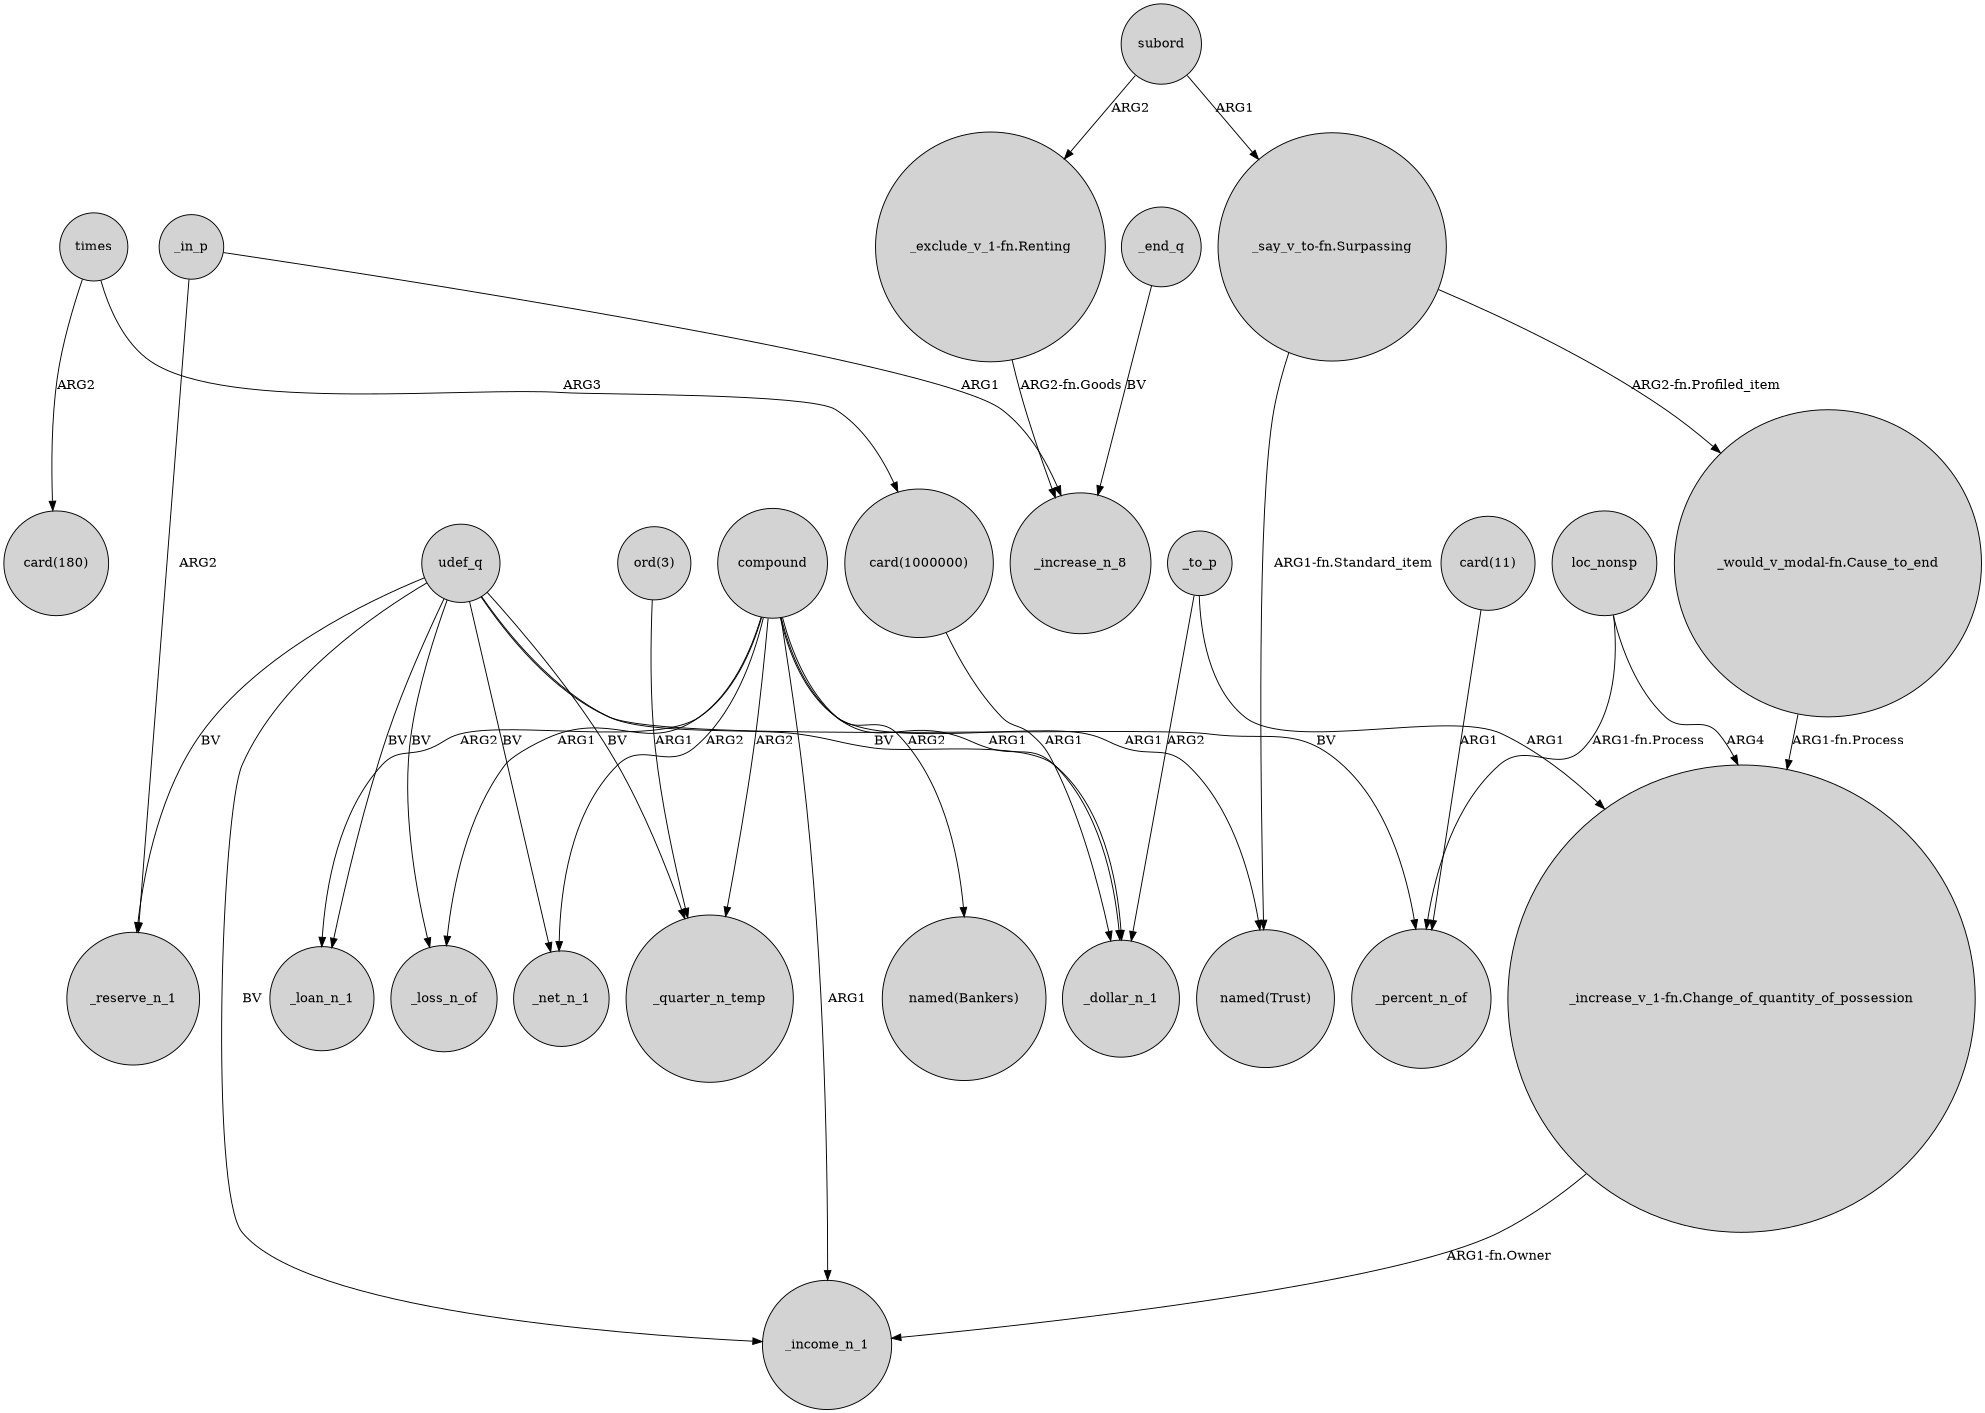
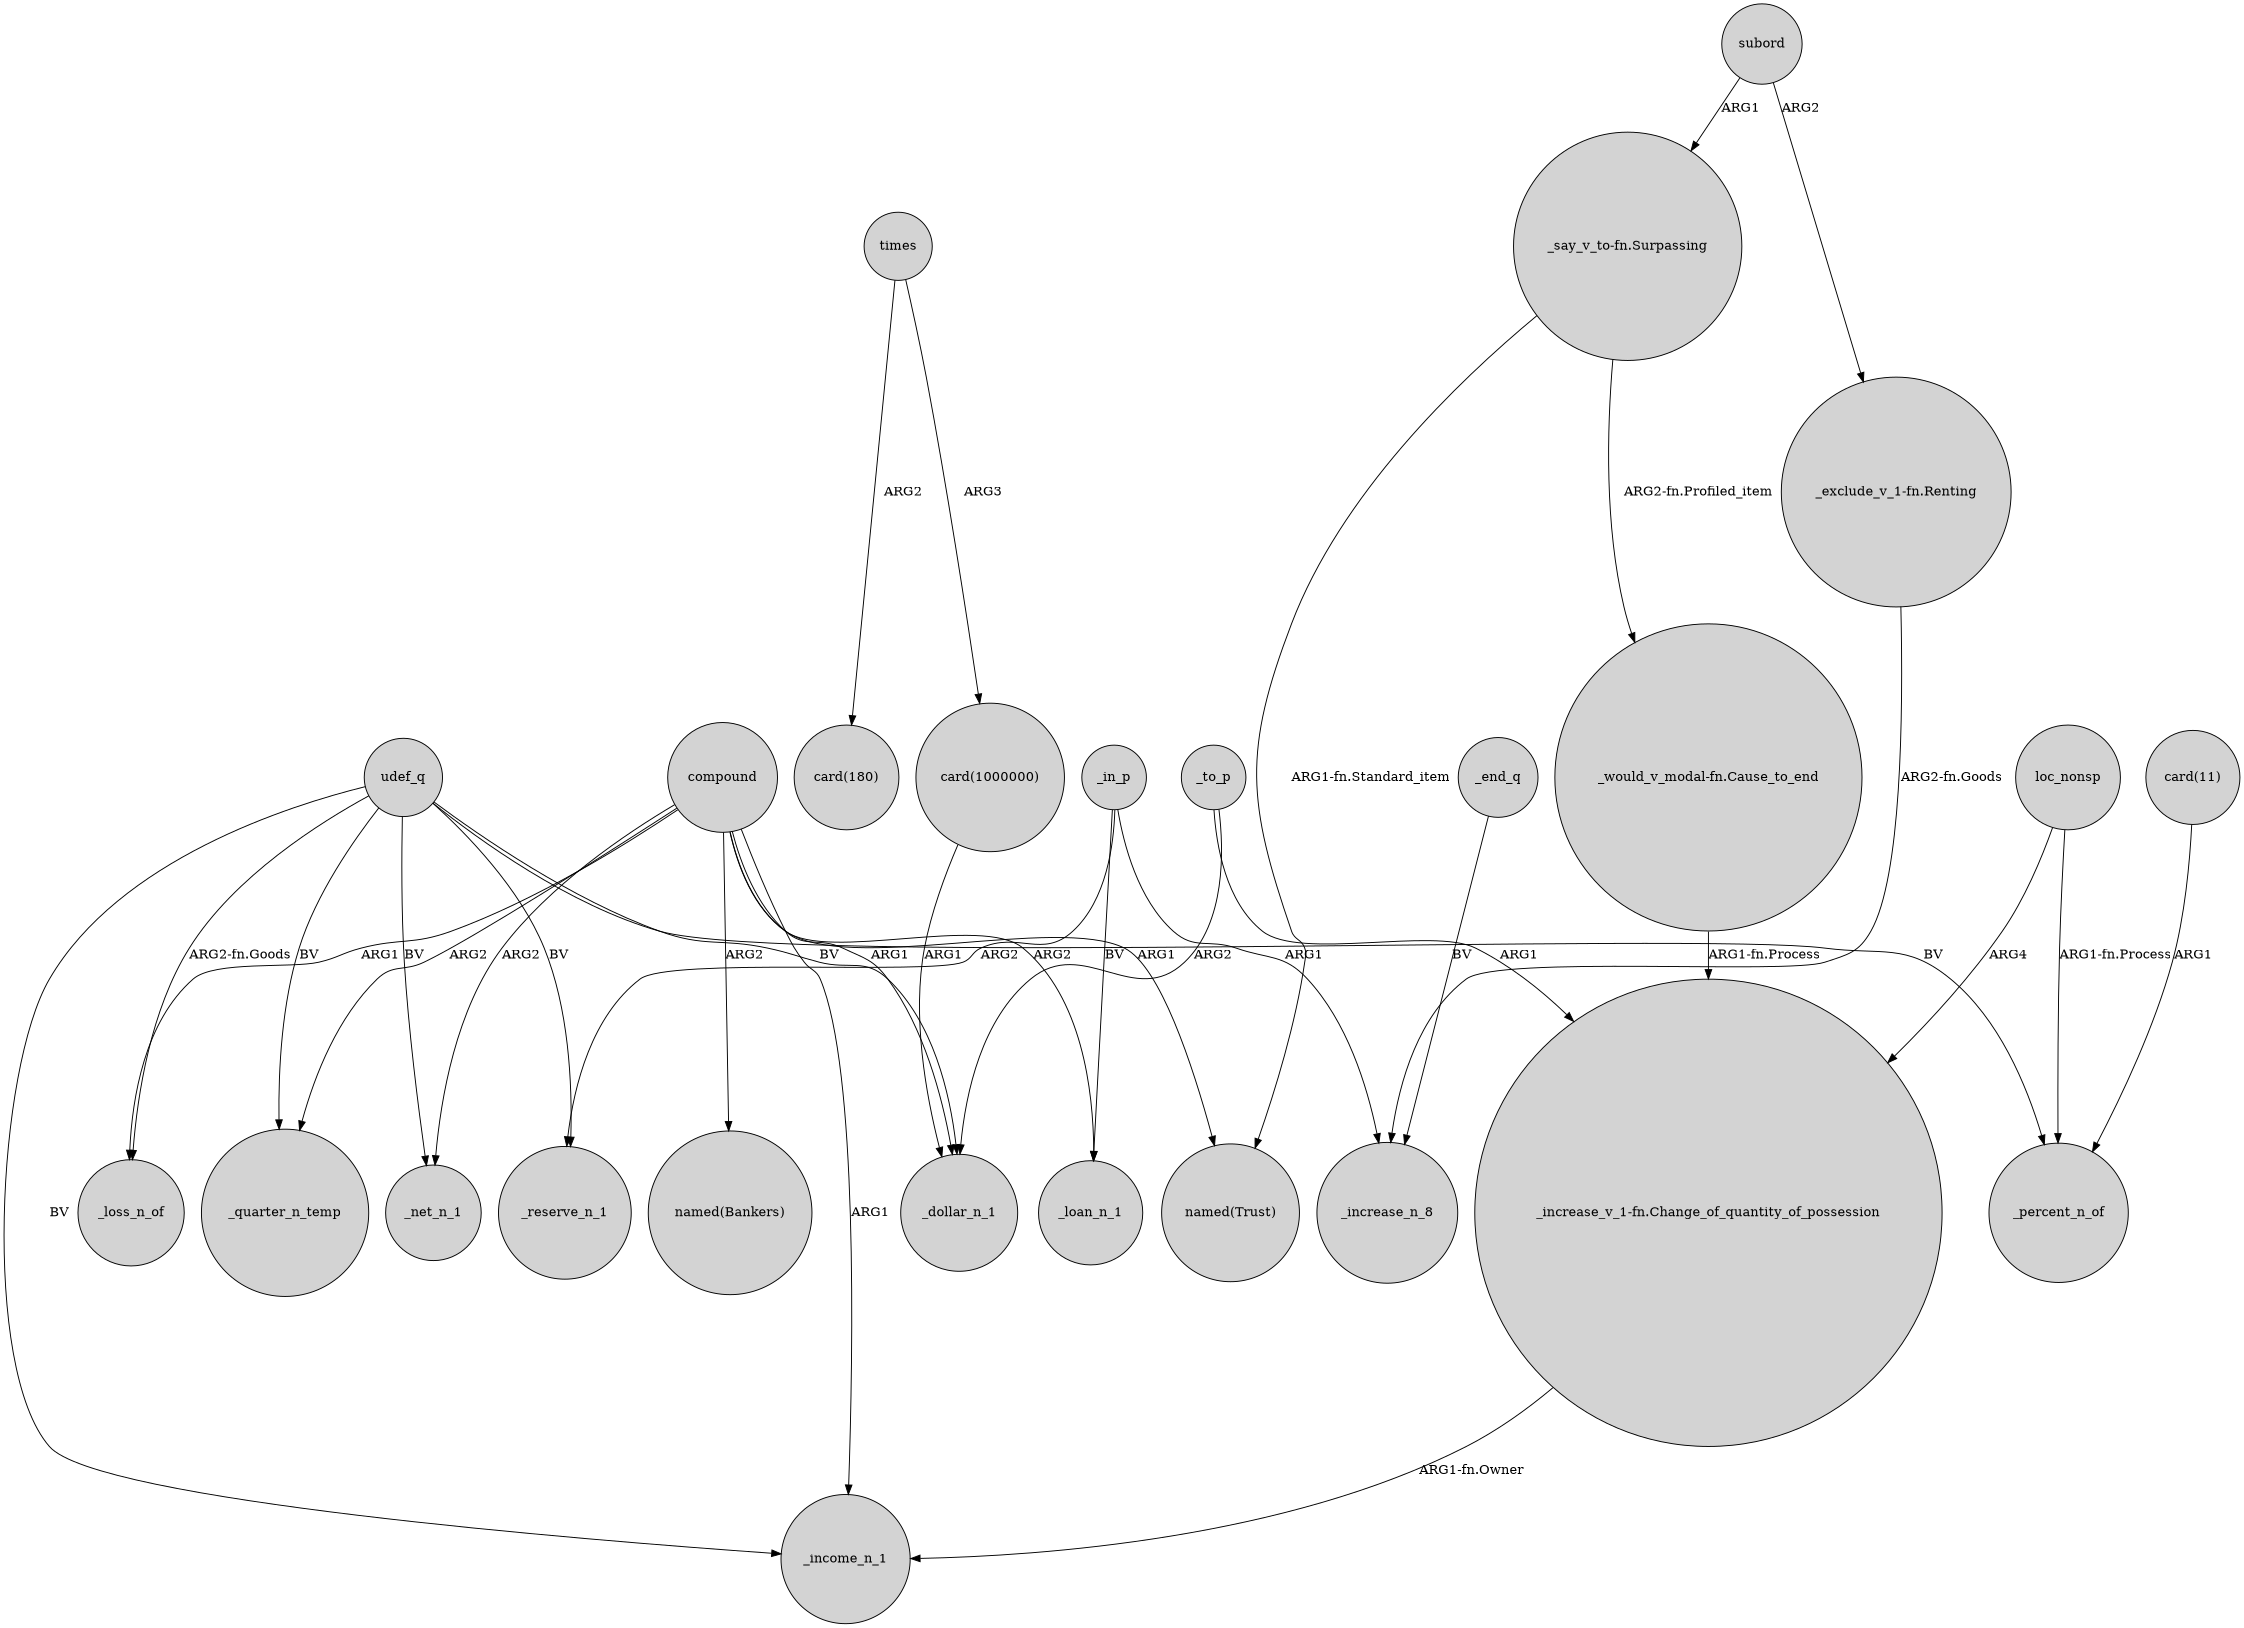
(654, 563) -> none
(421, 741) -> (240, 955)
(380, 756) -> (1103, 981)
